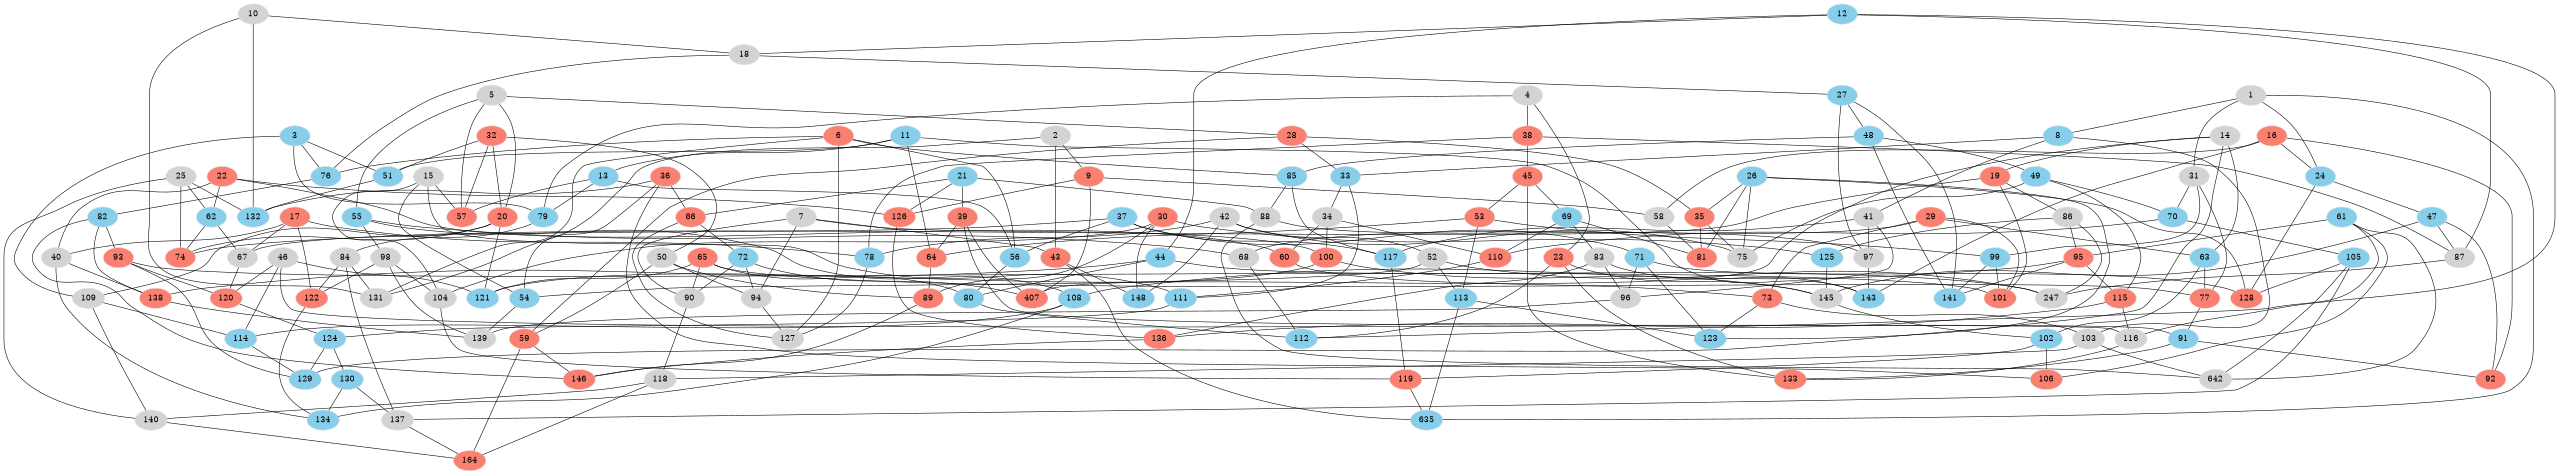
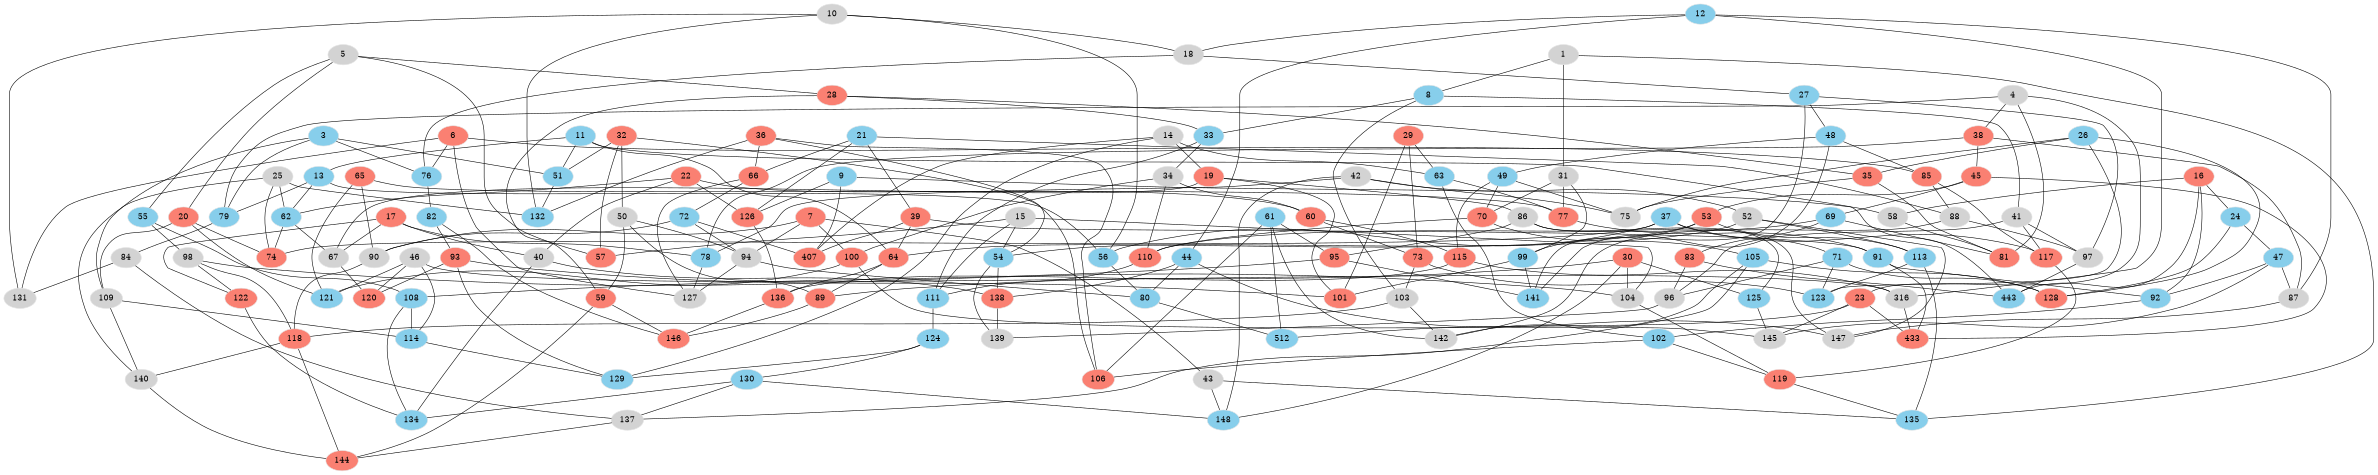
(2295, 129) -> none
(1056, 136) -> none
(940, 157) -> (1080, 50)
(497, 176) -> (913, 174)
(1089, 176) -> (842, 176)
(1292, 176) -> (1927, 176)
(542, 190) -> (303, 197)
(801, 217) -> (811, 217)
(1727, 217) -> (2043, 184)
(2173, 217) -> (1482, 217)
(1056, 258) -> (1208, 379)
(1244, 258) -> none
(1391, 258) -> (2046, 258)
(1599, 258) -> (1690, 258)
(101, 271) -> (998, 278)
(836, 278) -> (1009, 287)
(2099, 278) -> (1387, 233)
(326, 281) -> none
(1381, 298) -> (836, 278)
(1869, 298) -> (2009, 298)
(2051, 298) -> (1839, 339)
(420, 309) -> (256, 283)
(263, 313) -> none
(1977, 333) -> (1896, 319)
(1301, 339) -> (1282, 339)
(2131, 339) -> (1902, 298)
(660, 379) -> (295, 339)
(1790, 379) -> (1912, 339)
(2216, 379) -> (1441, 339)
(2491, 379) -> (2156, 298)
none -> (974, 399)
(1427, 420) -> (1912, 420)
(470, 461) -> (342, 461)
